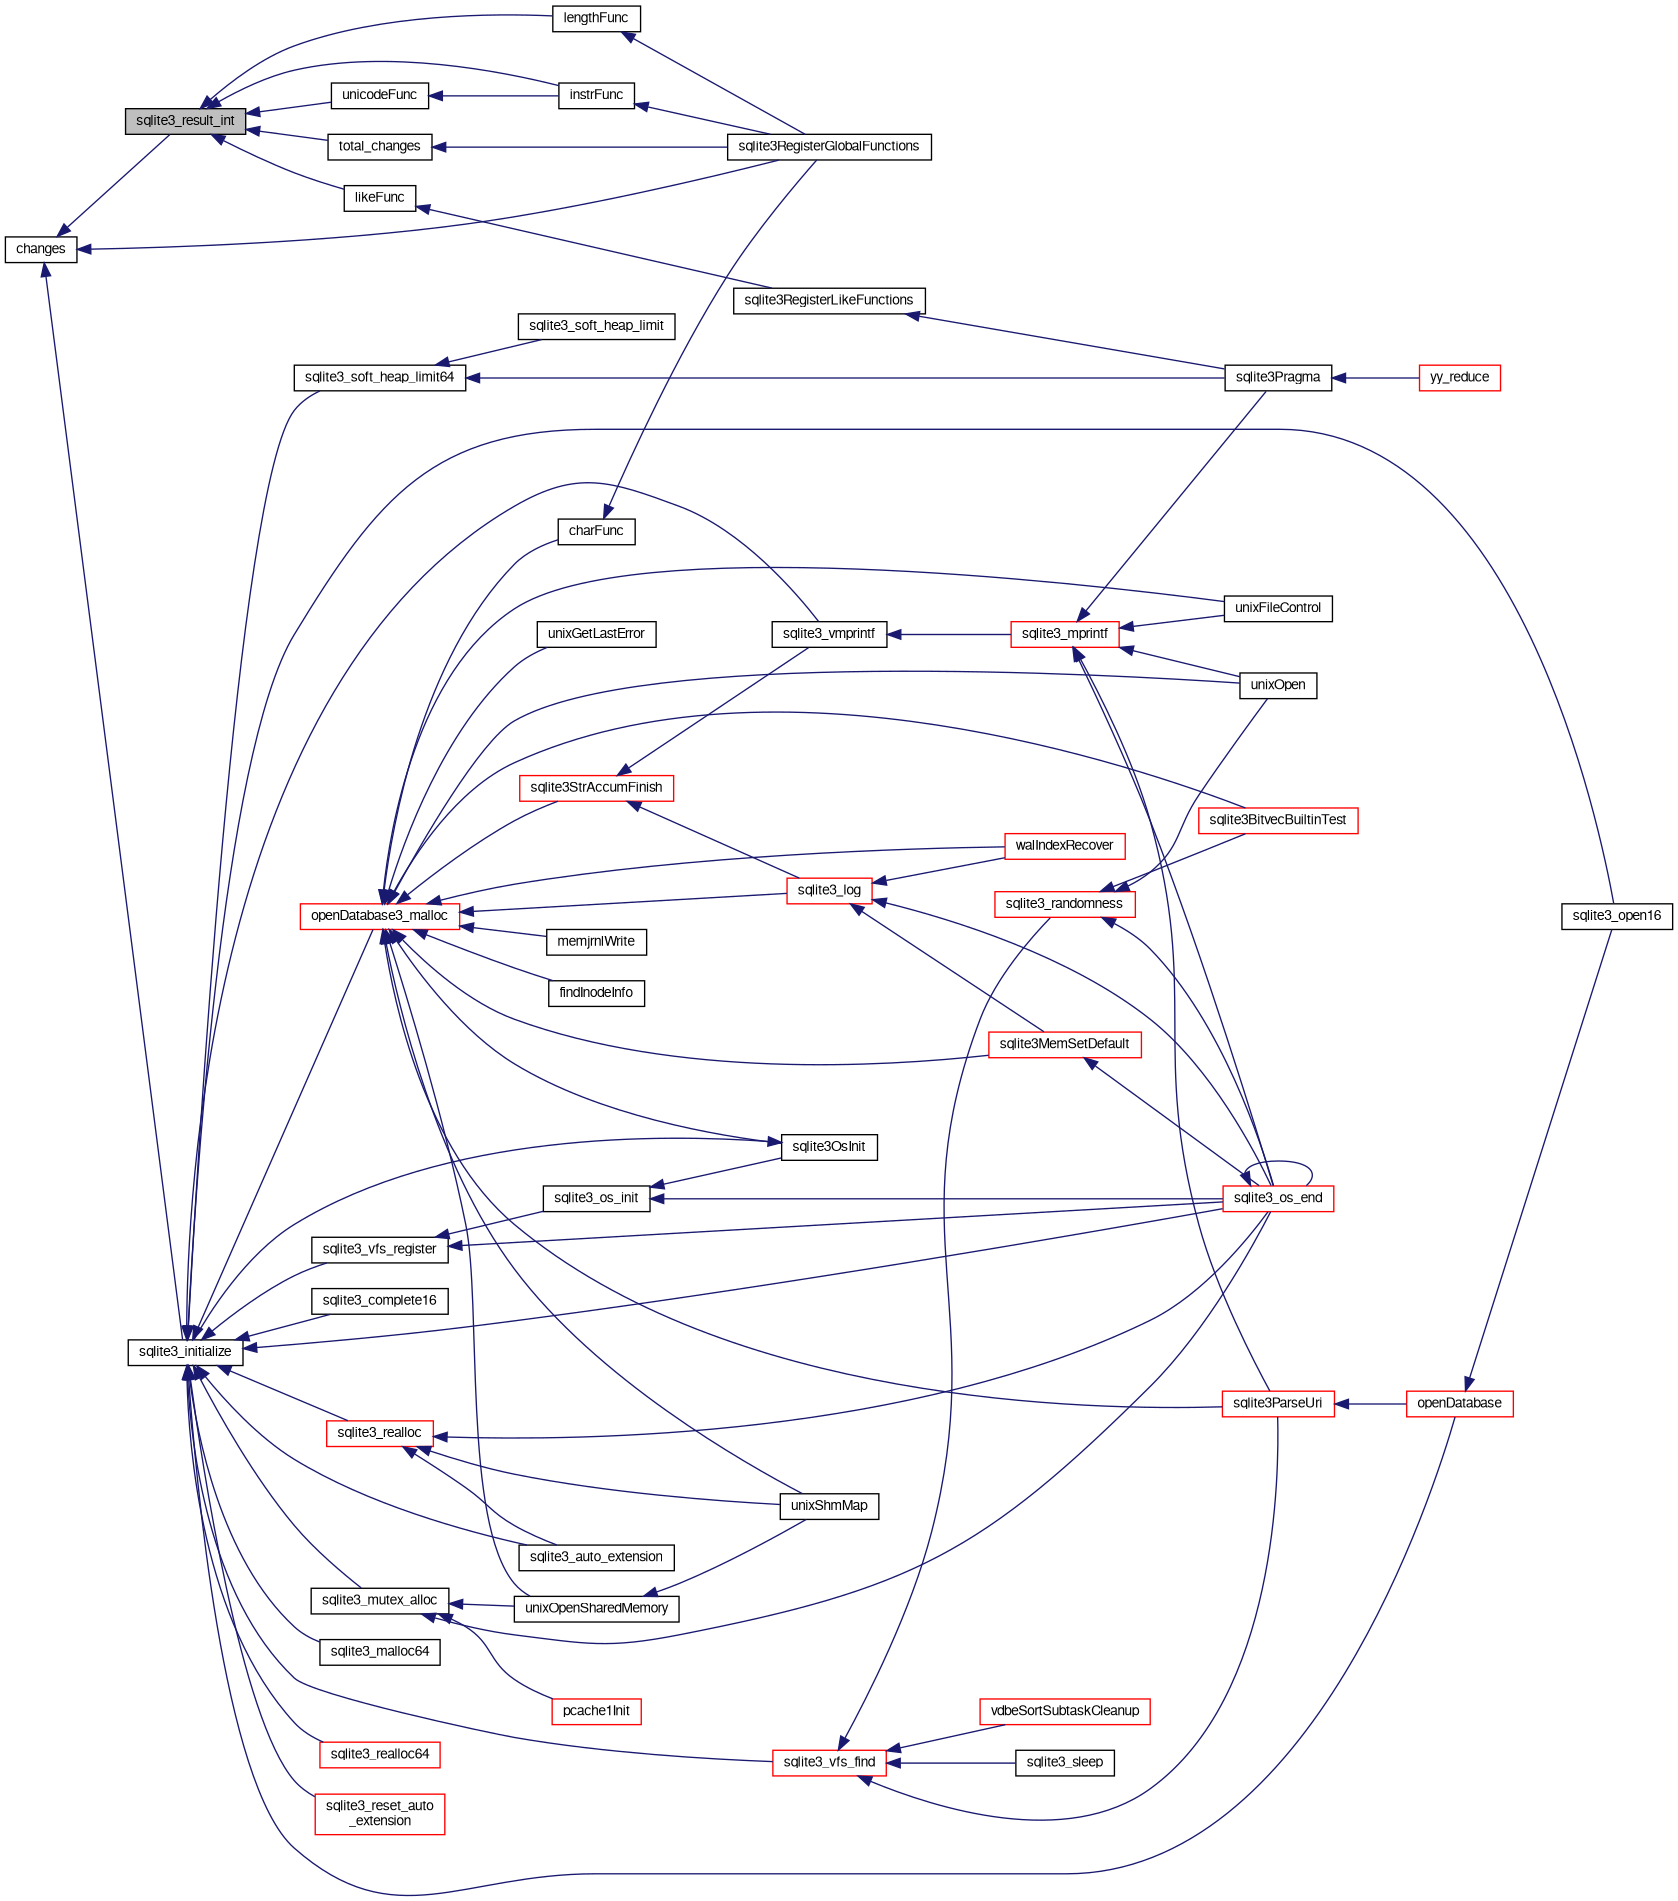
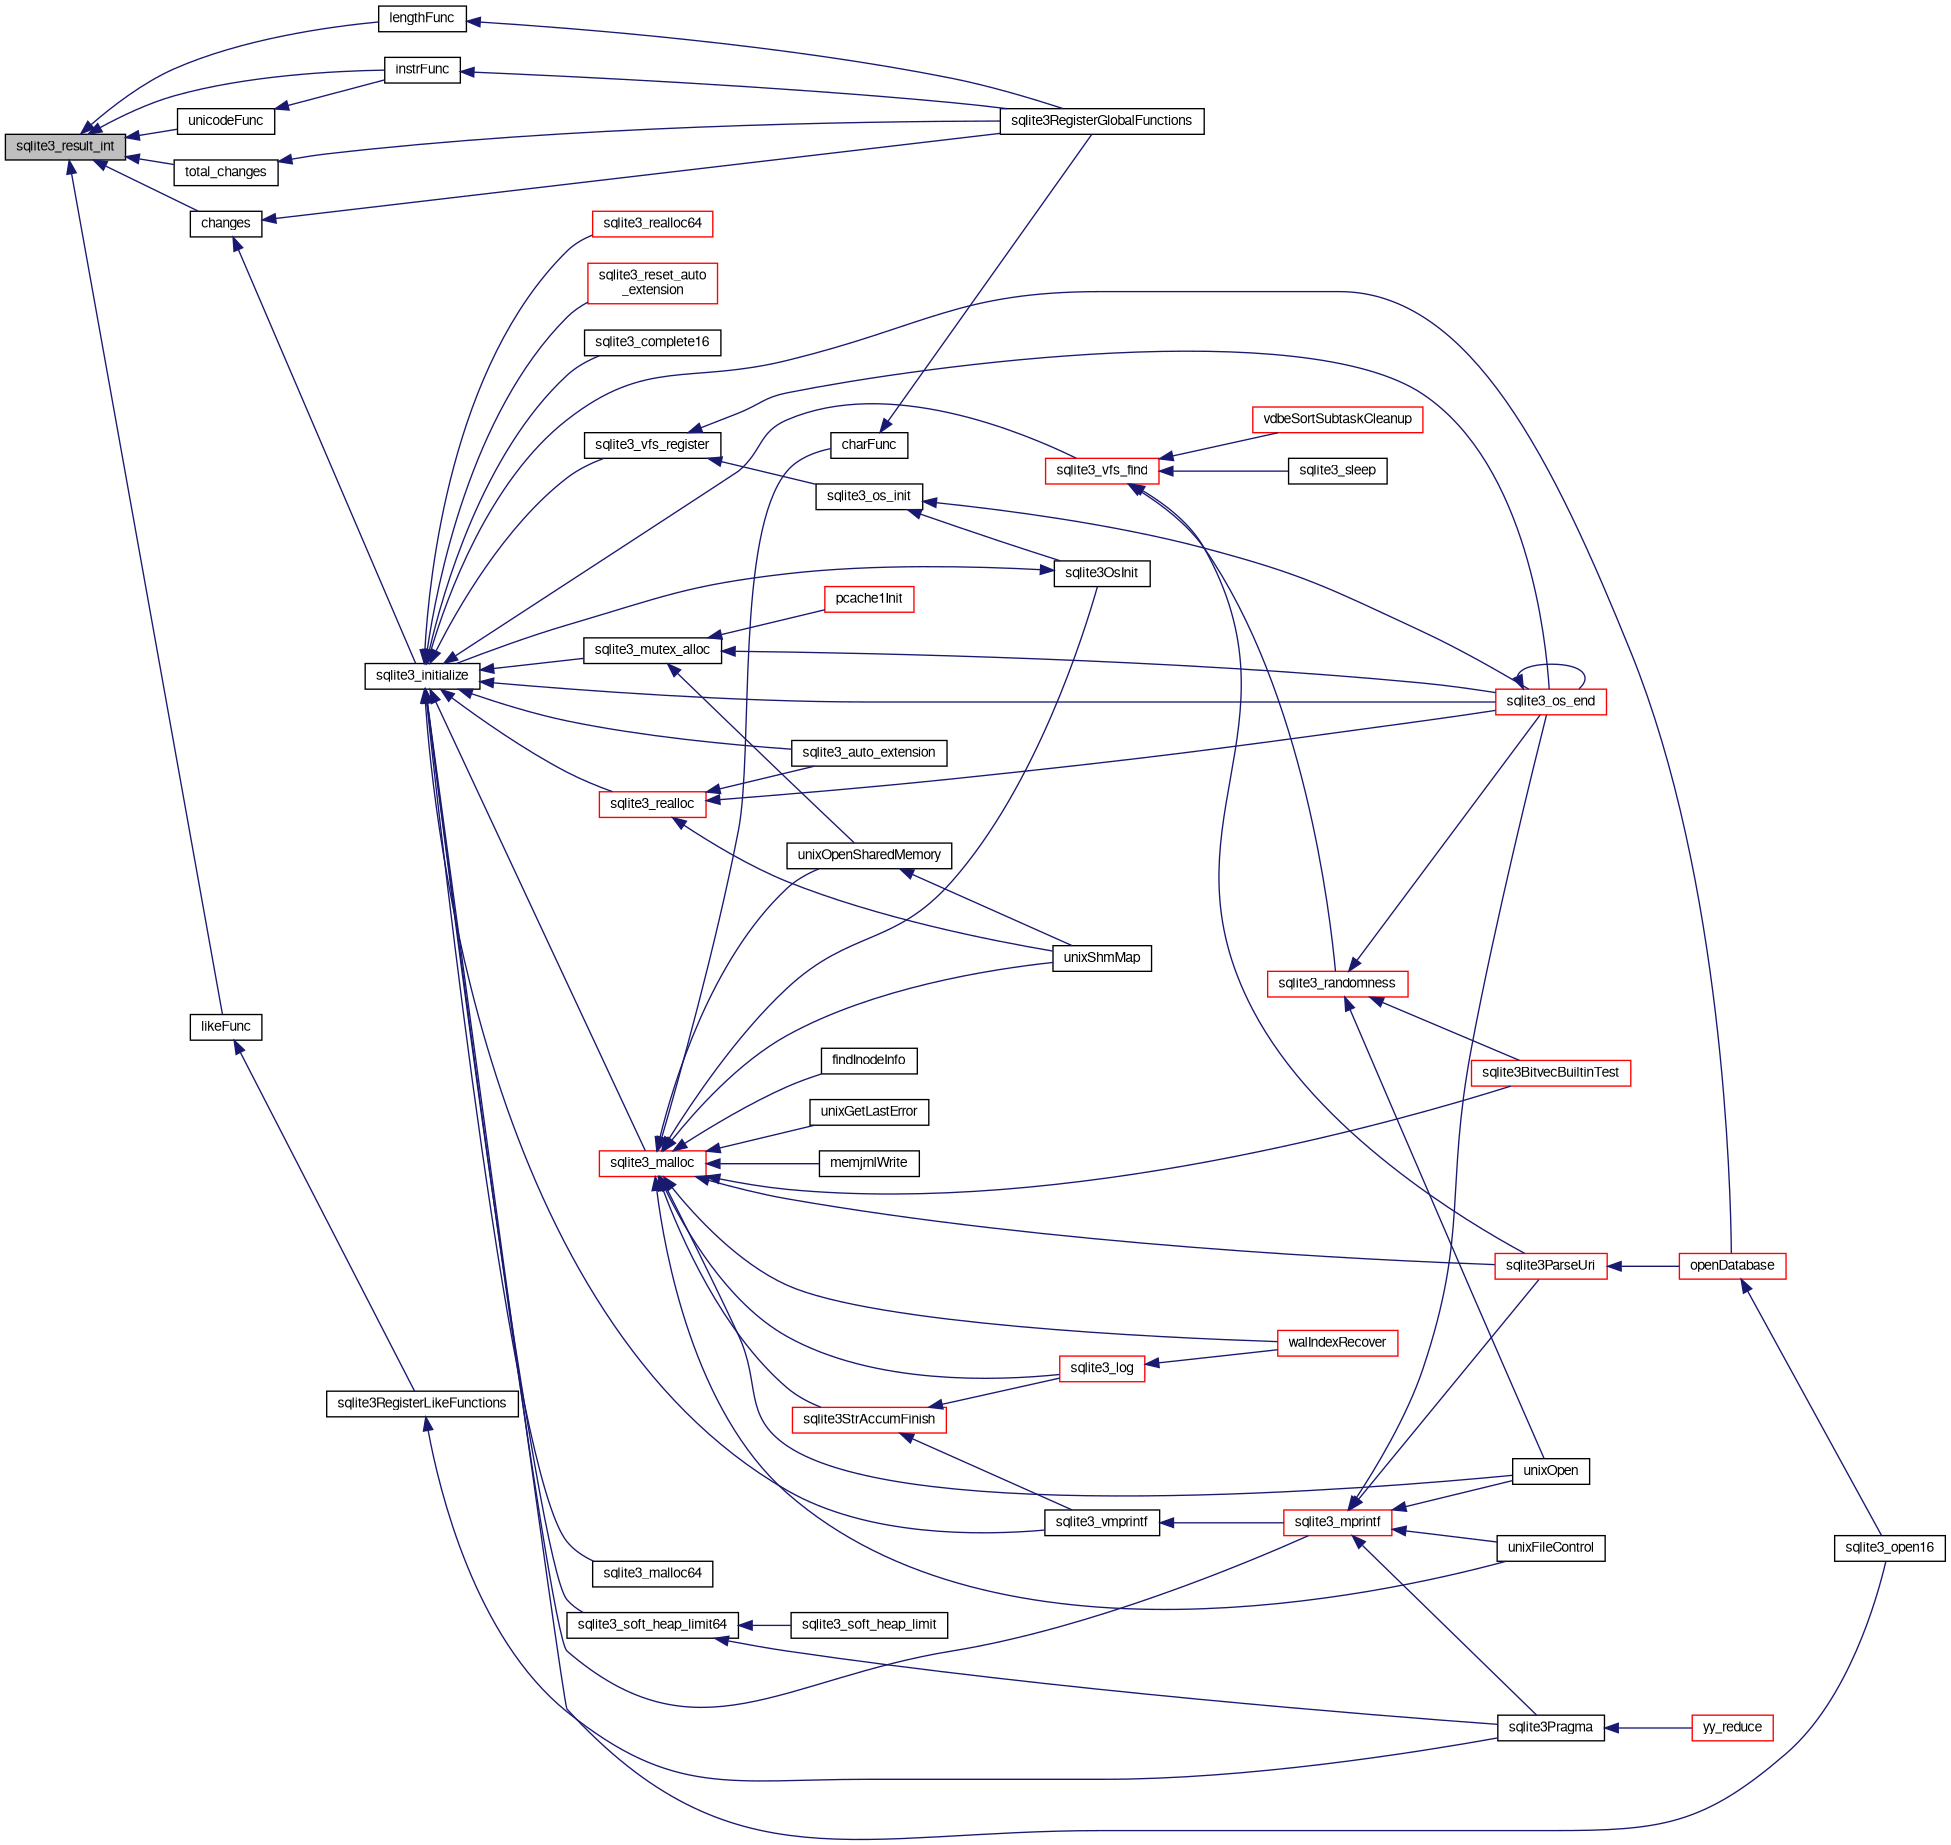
(119, 181) -> (152, 189)
(380, 917) -> (653, 1164)
(1116, 995) -> none
(1065, 1045) -> none
none -> (567, 1650)
